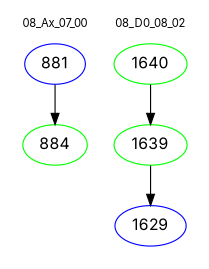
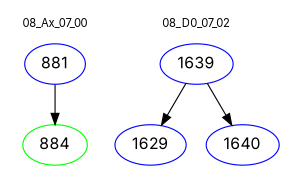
(151, 24) -> (197, 24)
(151, 64) -> (243, 145)
(151, 99) -> (217, 99)
(151, 145) -> (197, 64)
